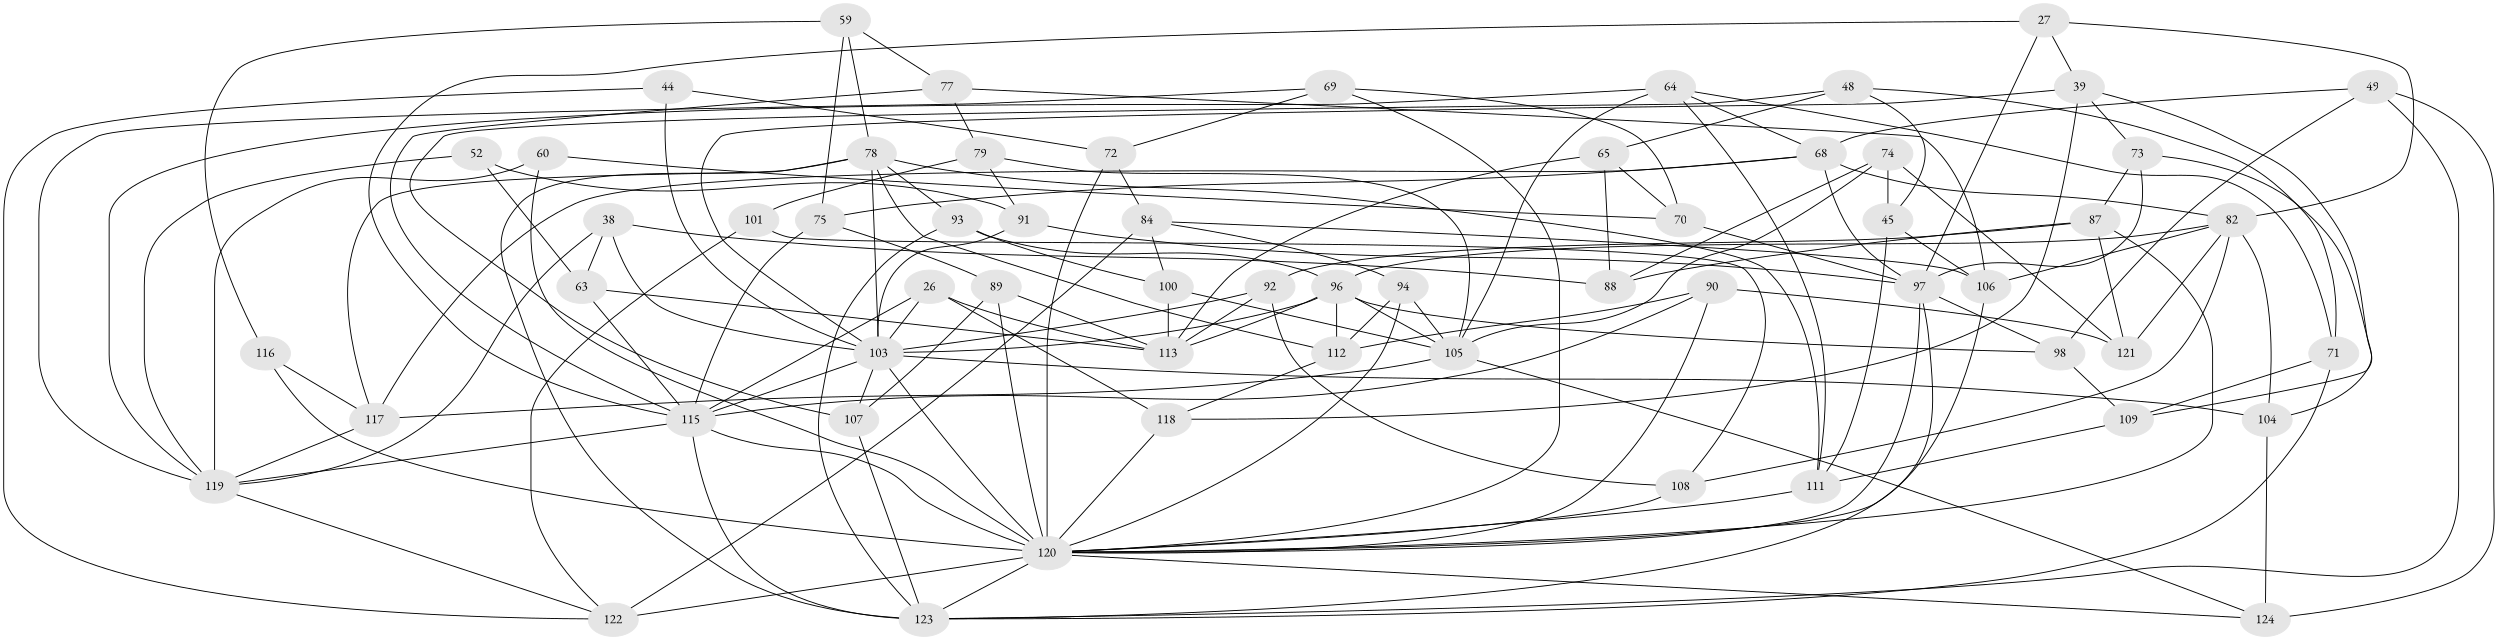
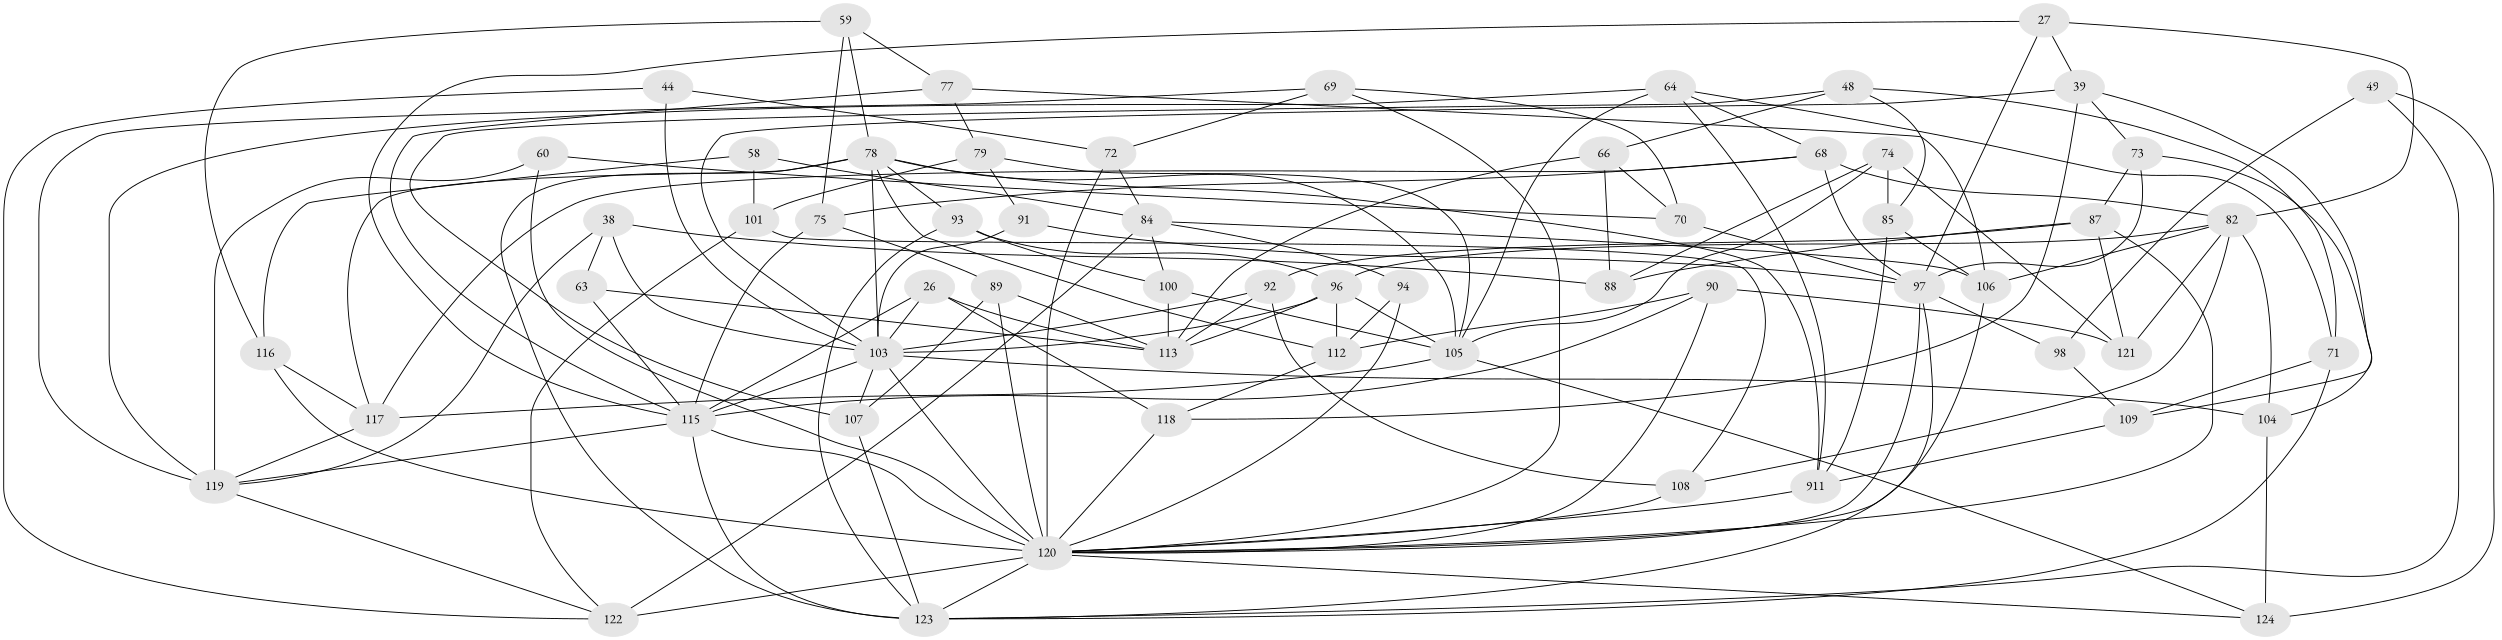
(2105, 105) -> none
(476, 154) -> none
none -> (754, 154)
(1604, 154) -> (1604, 154)
(1888, 220) -> (1888, 220)
(1429, 321) -> (1367, 214)
(1677, 337) -> none
(1816, 487) -> (1816, 487)
